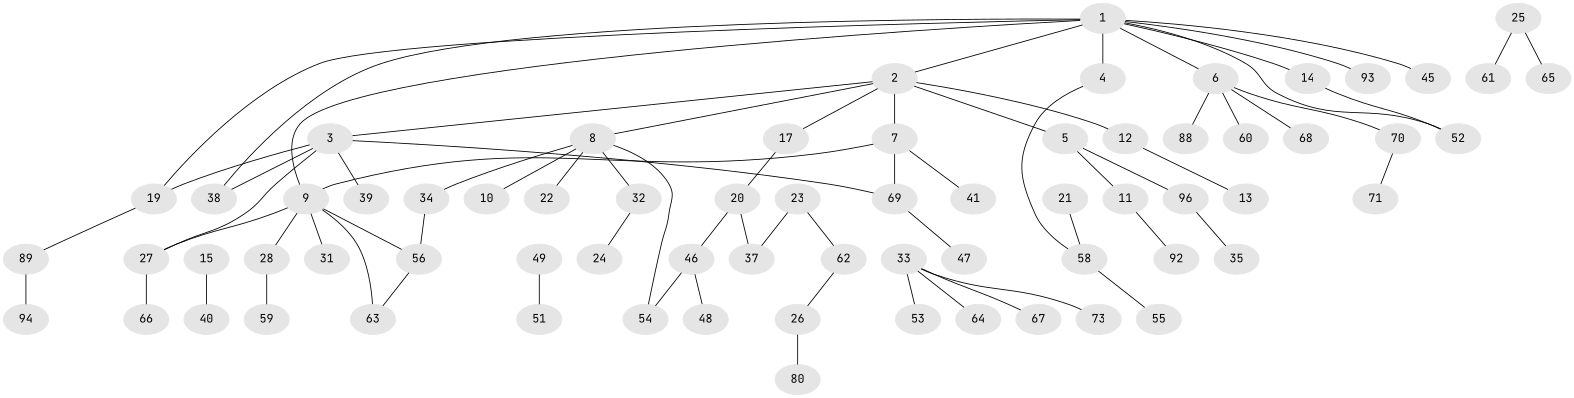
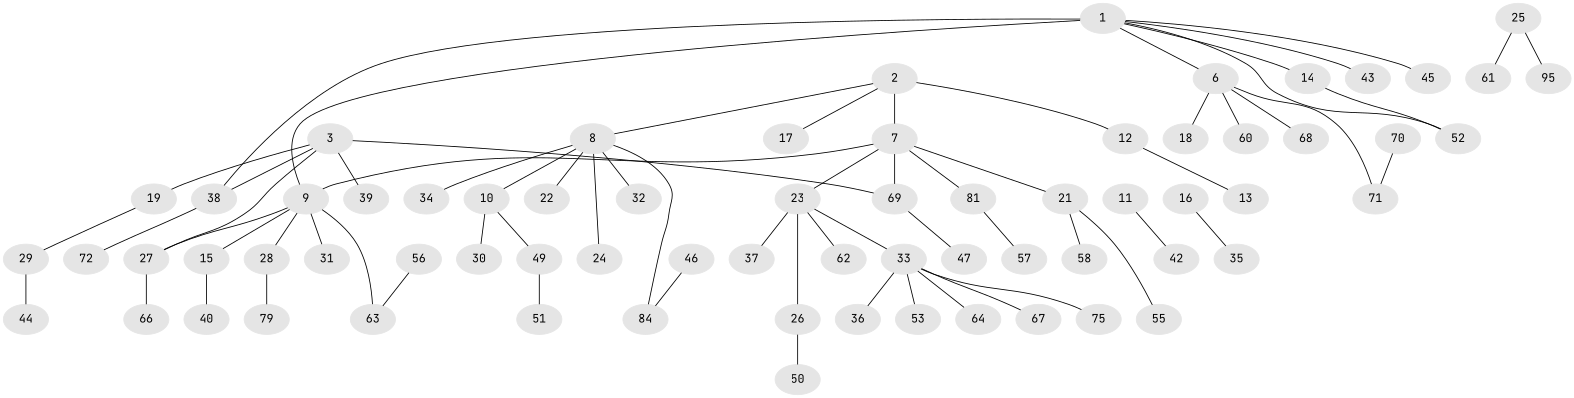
(744, 30) -> none
(999, 48) -> none
(1103, 79) -> none
(1368, 79) -> (1368, 79)
(1548, 79) -> (1548, 79)
(1288, 105) -> (1324, 115)
(613, 109) -> none
(1065, 139) -> none
(1186, 139) -> (1186, 139)
none -> (846, 169)
none -> (980, 169)
(737, 199) -> none
(973, 199) -> (973, 199)
(1186, 199) -> (1186, 199)
(363, 229) -> (256, 229)
(423, 229) -> none
none -> (513, 229)
(619, 229) -> (596, 199)
none -> (851, 229)
(26, 259) -> (26, 259)
none -> (86, 259)
none -> (479, 259)
none -> (1024, 259)
(1176, 259) -> (1176, 259)
(821, 289) -> (798, 259)
(1122, 289) -> (1122, 253)
(26, 319) -> (26, 319)
(267, 319) -> (267, 319)
(645, 319) -> (645, 319)
(706, 319) -> none
none -> (858, 319)
(1099, 319) -> (1099, 319)
(798, 380) -> (798, 380)
